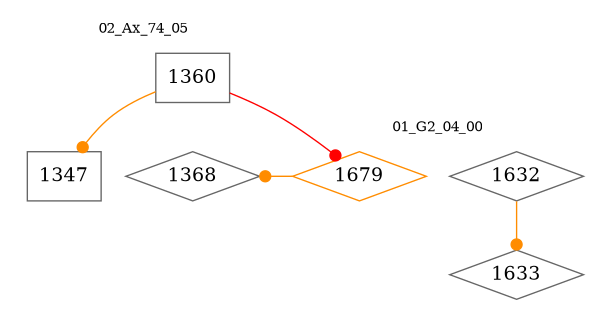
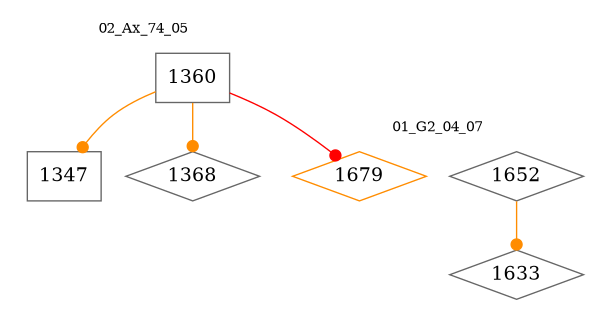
(438, 128) -> (438, 128)
(282, 176) -> (193, 122)
(517, 176) -> (517, 176)
